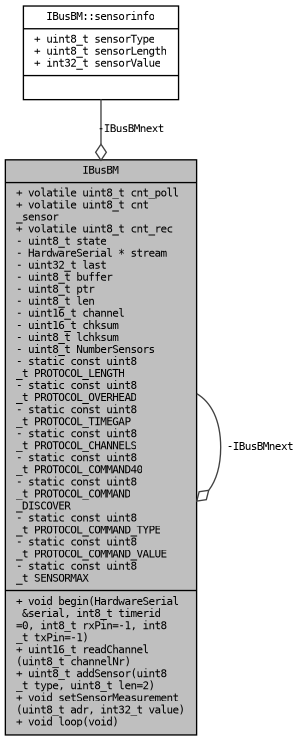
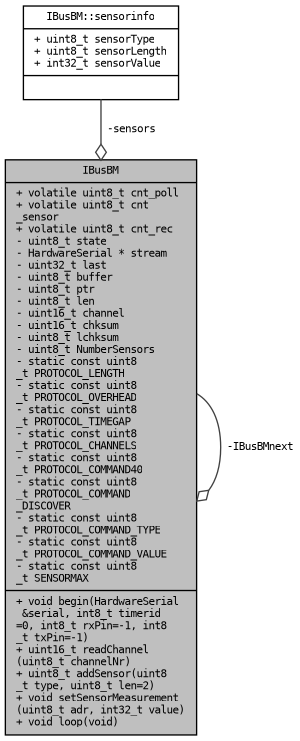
(128, 130) -> (128, 130)
